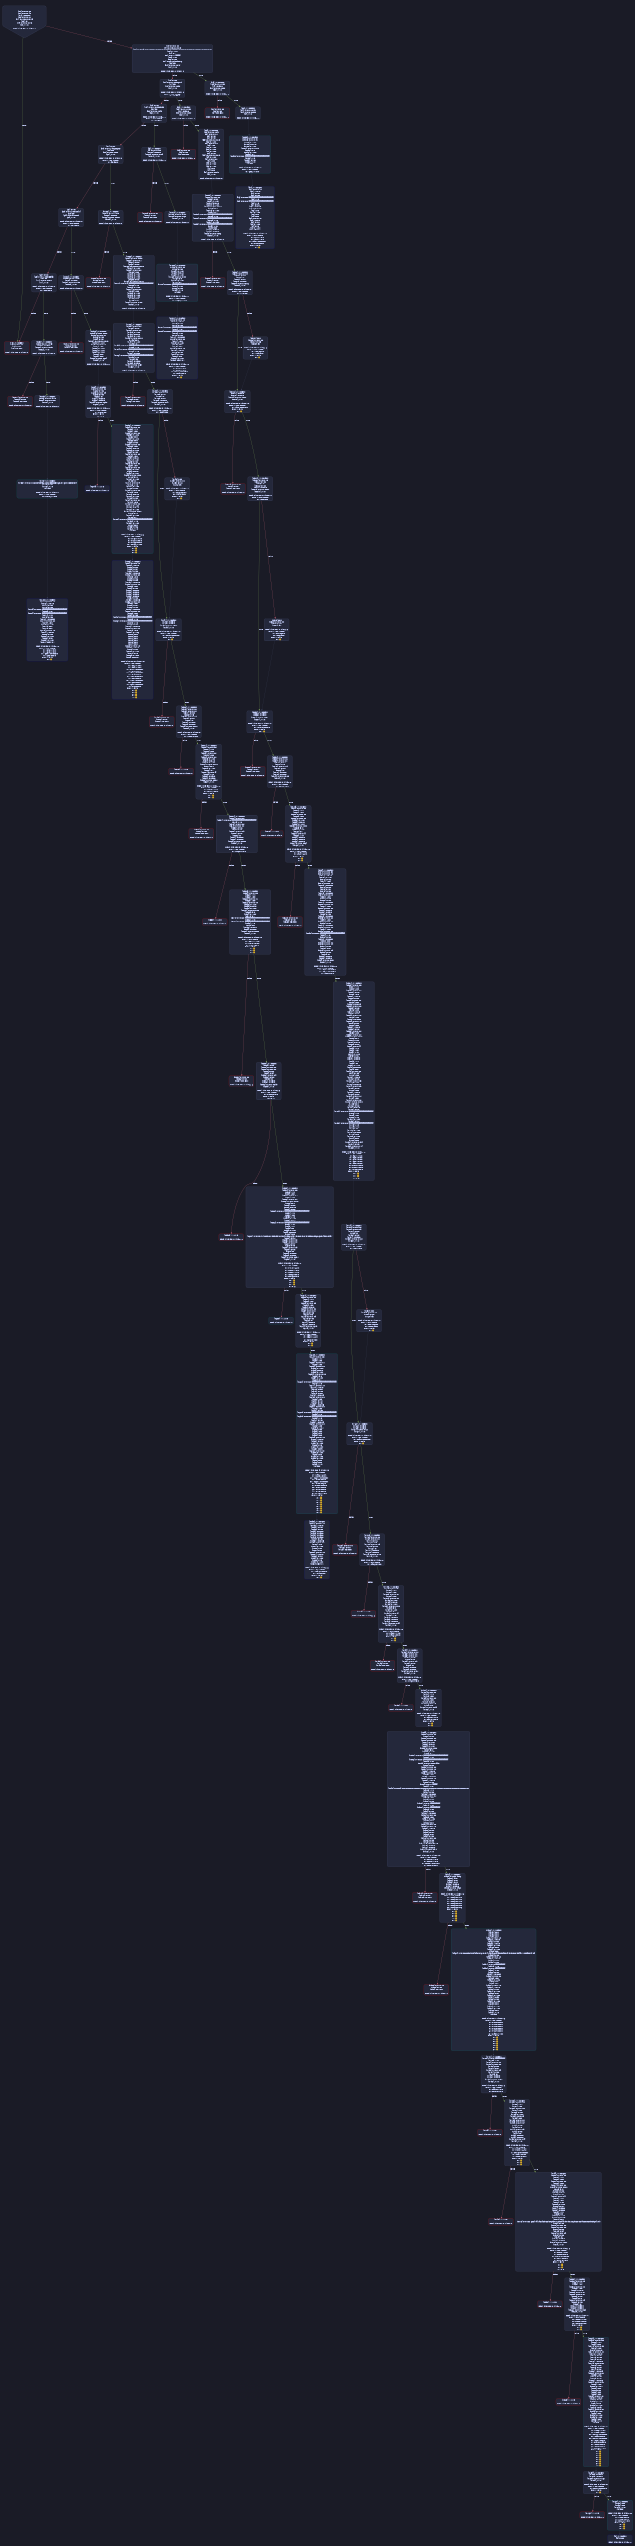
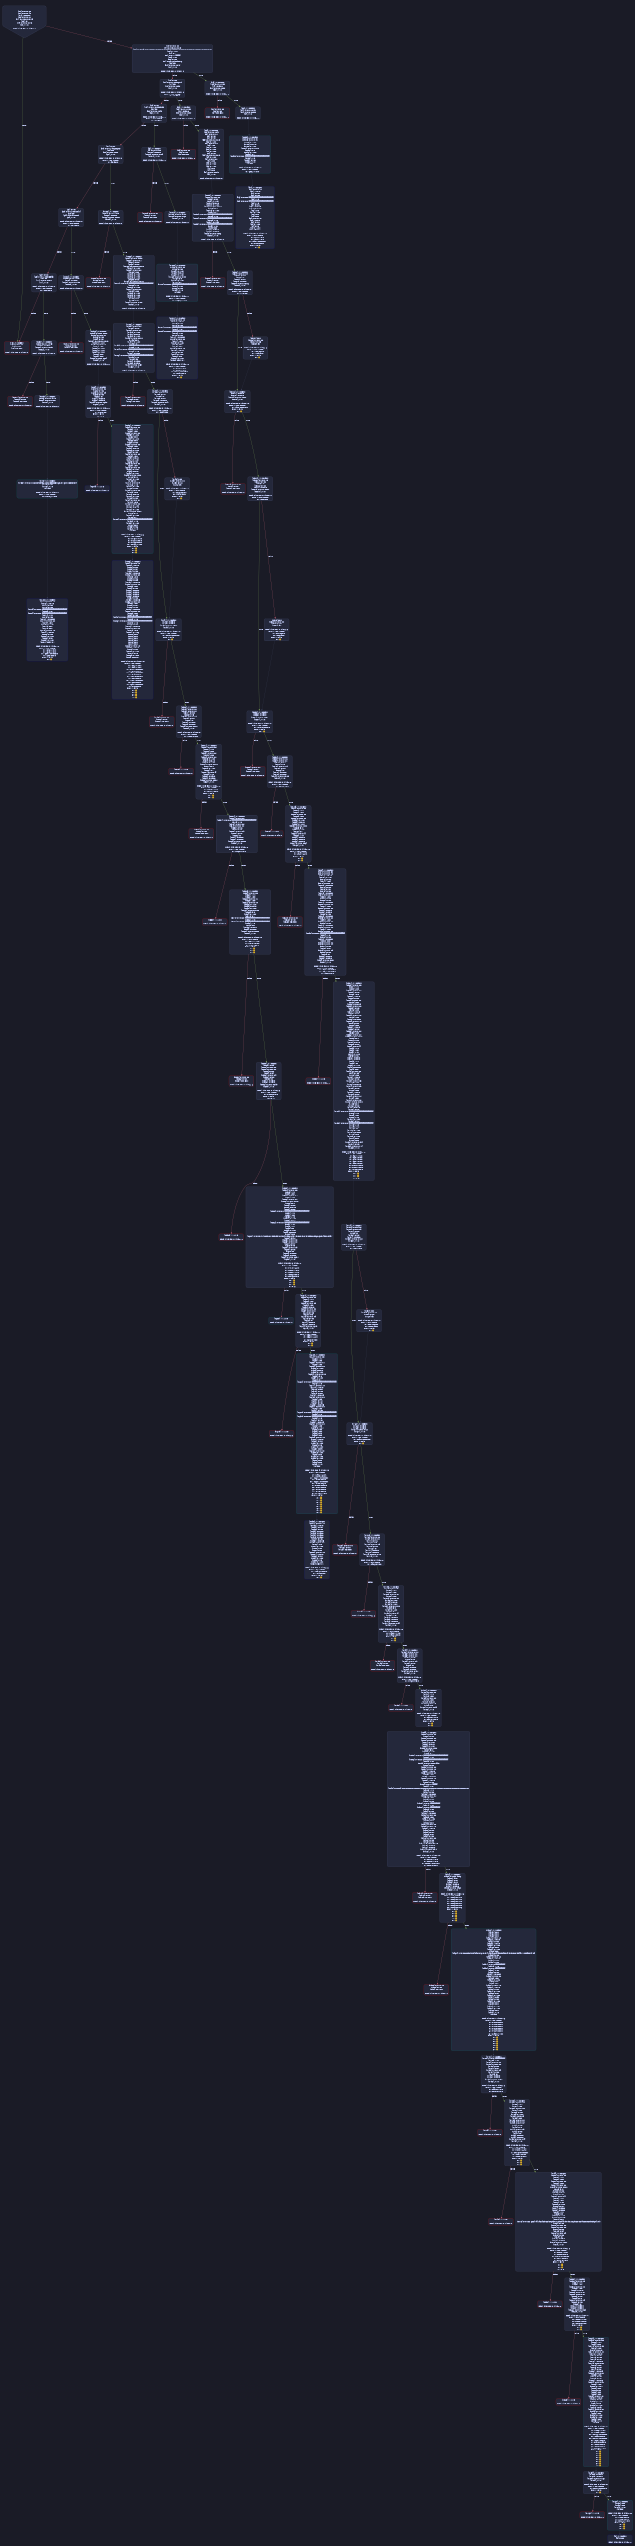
none -> (318, 1081)
none -> (282, 1434)
